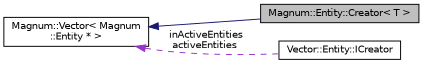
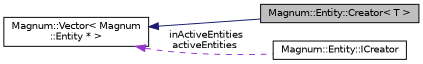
(340, 50) -> (340, 50)
